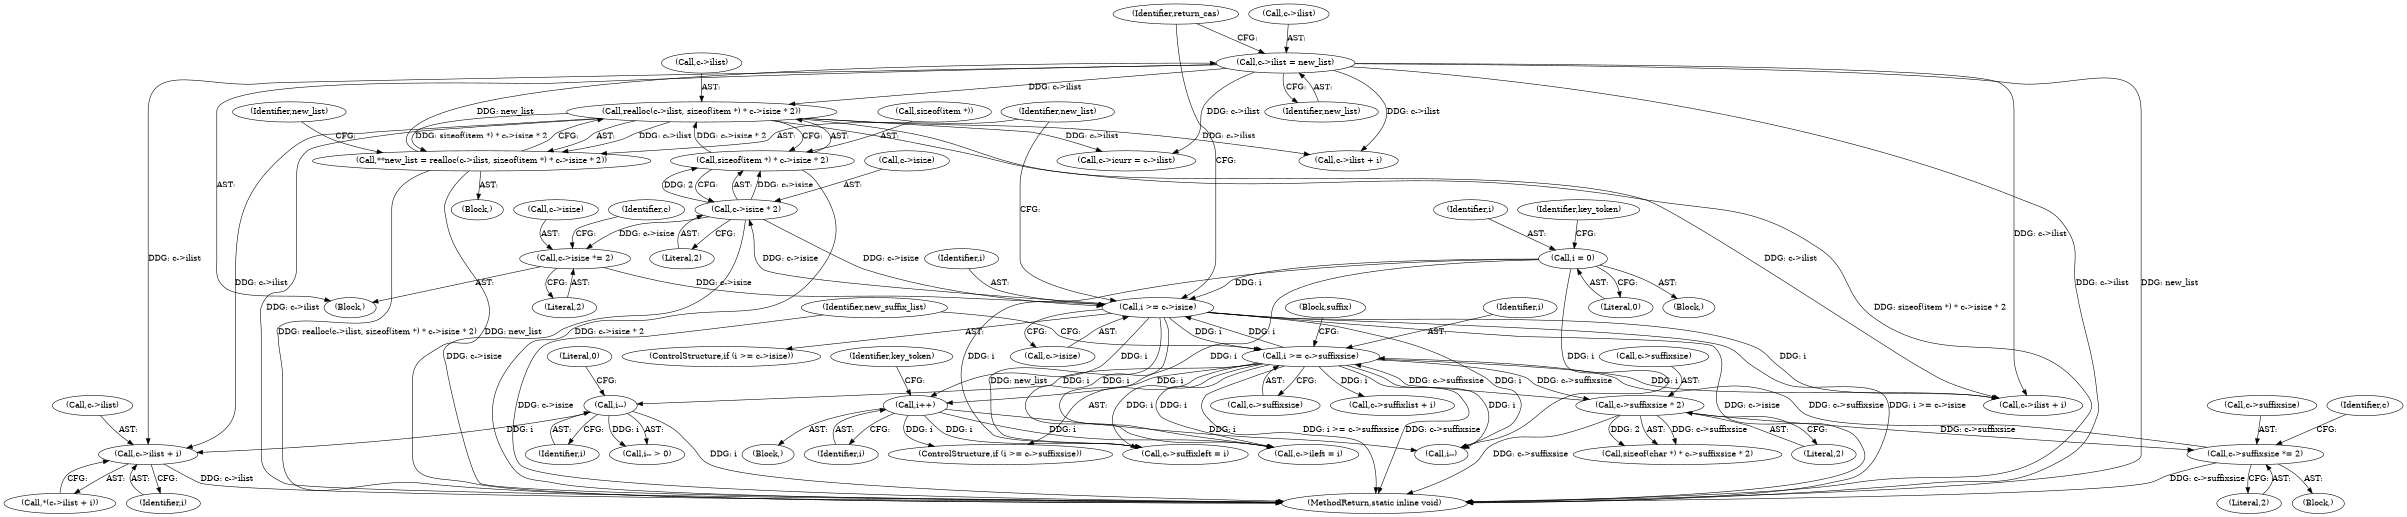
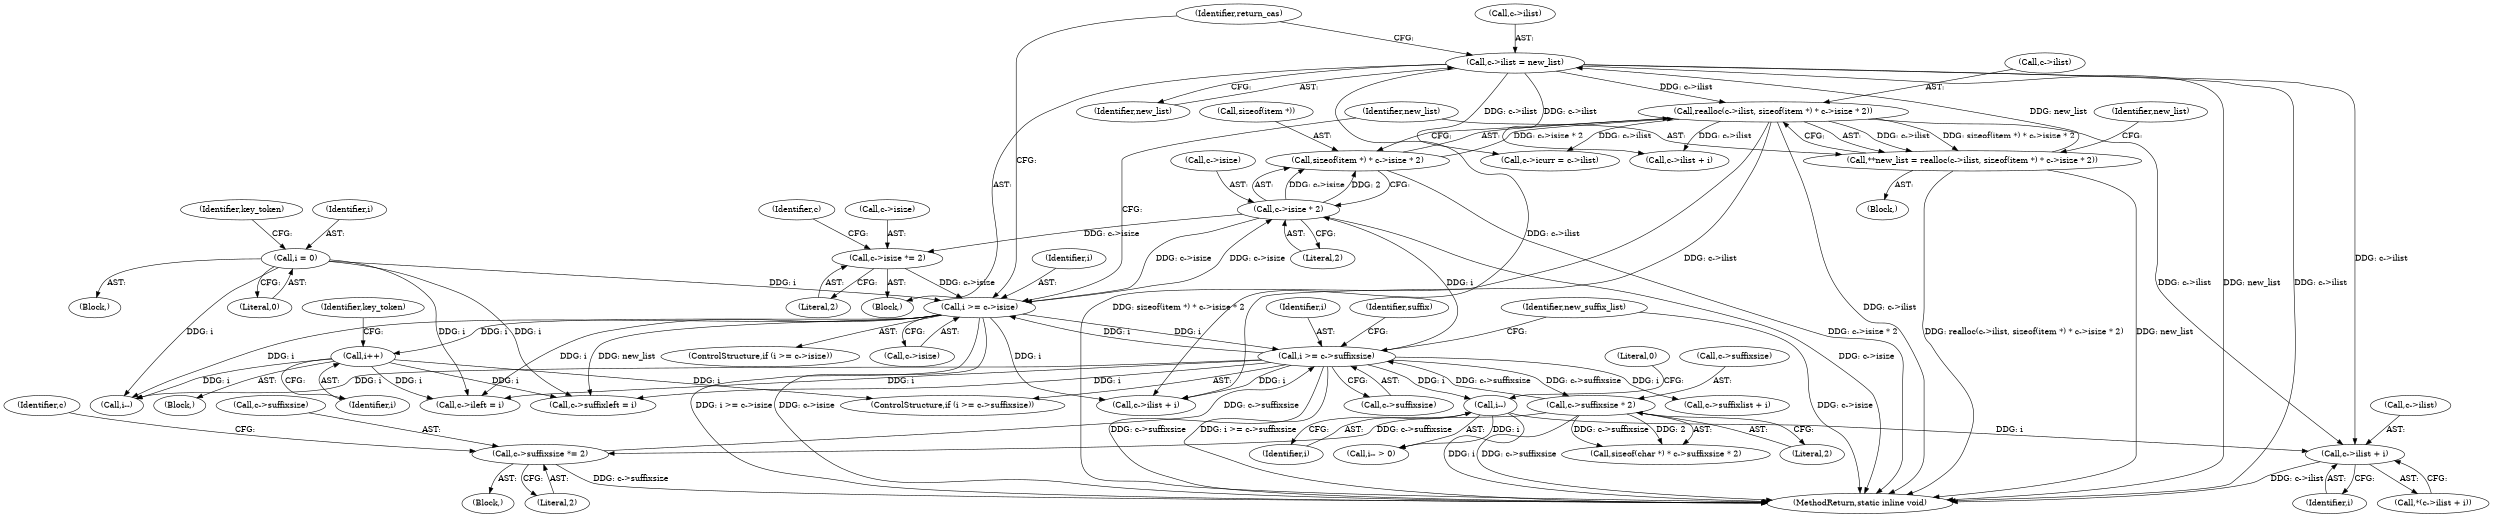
(1325, 308) -> (1399, 308)
(1152, 378) -> (1440, 279)
